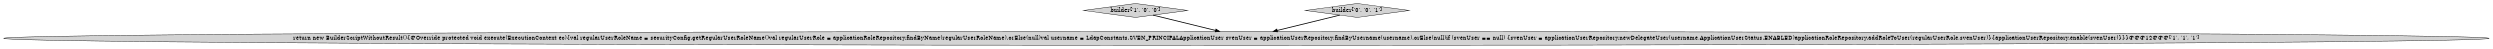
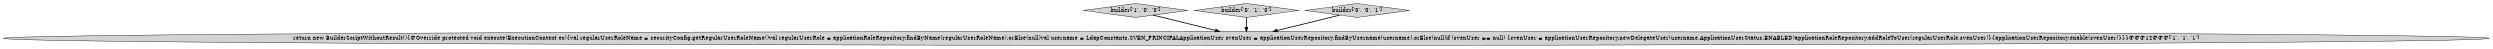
none -> (1246, 10)
